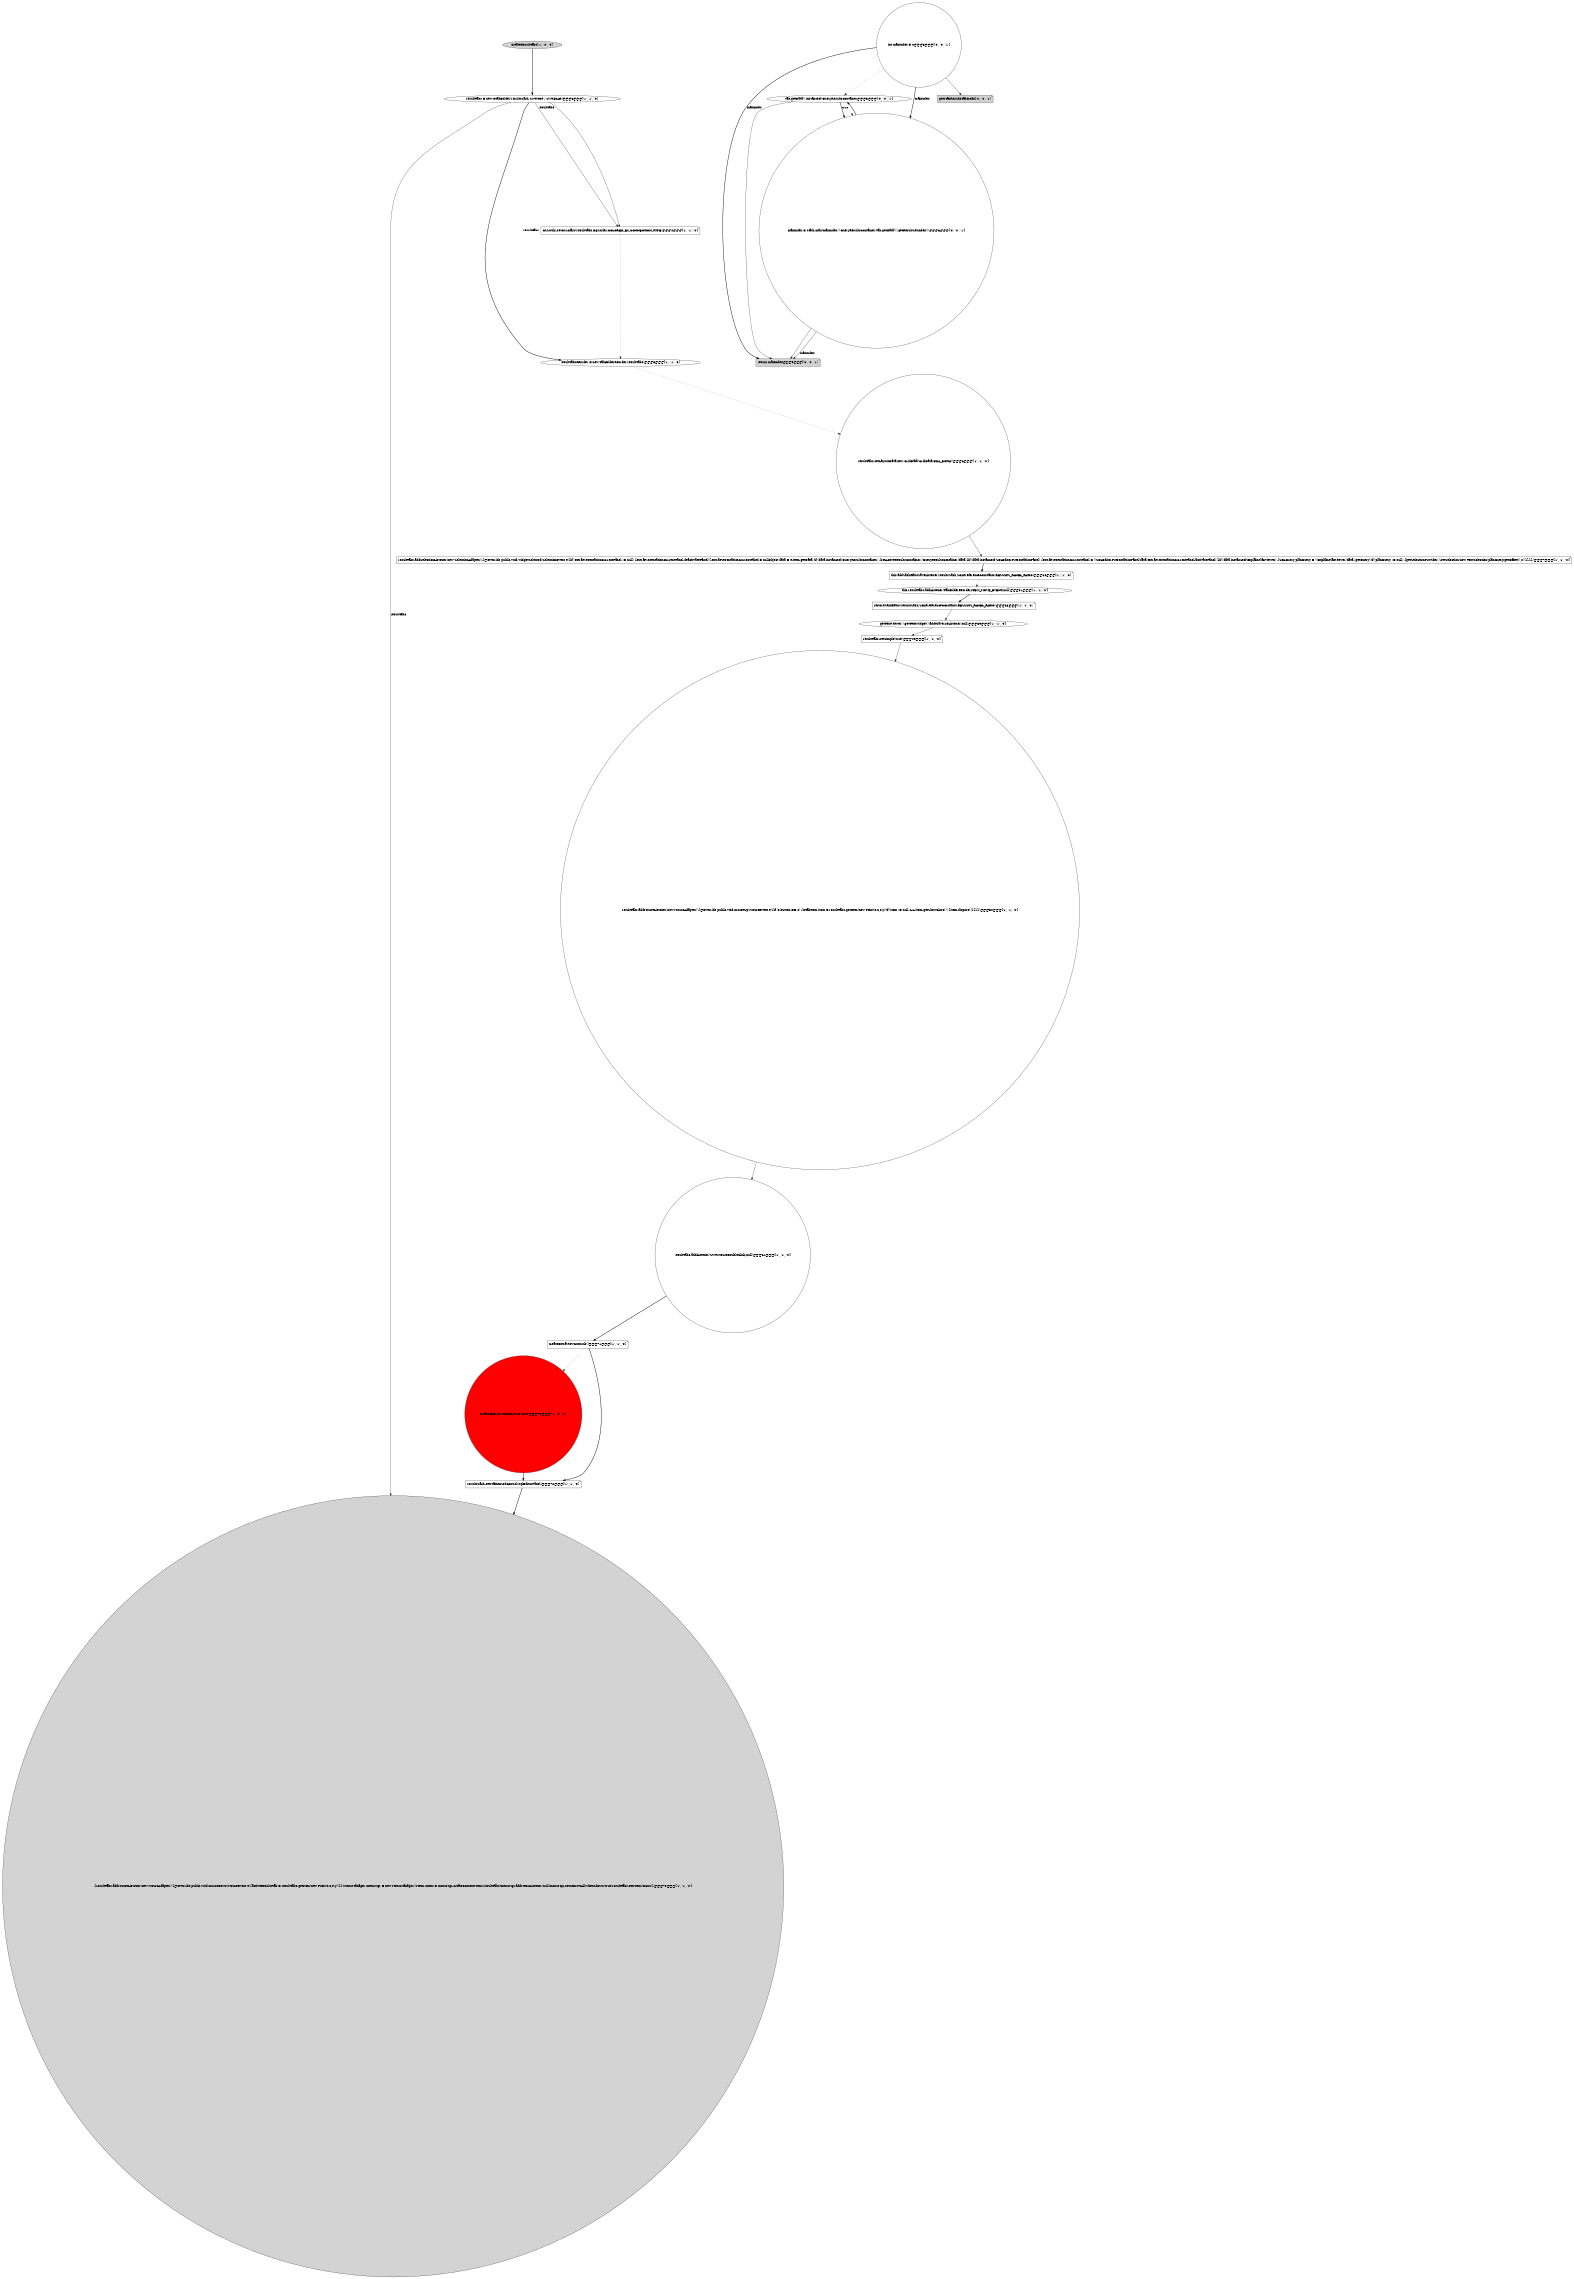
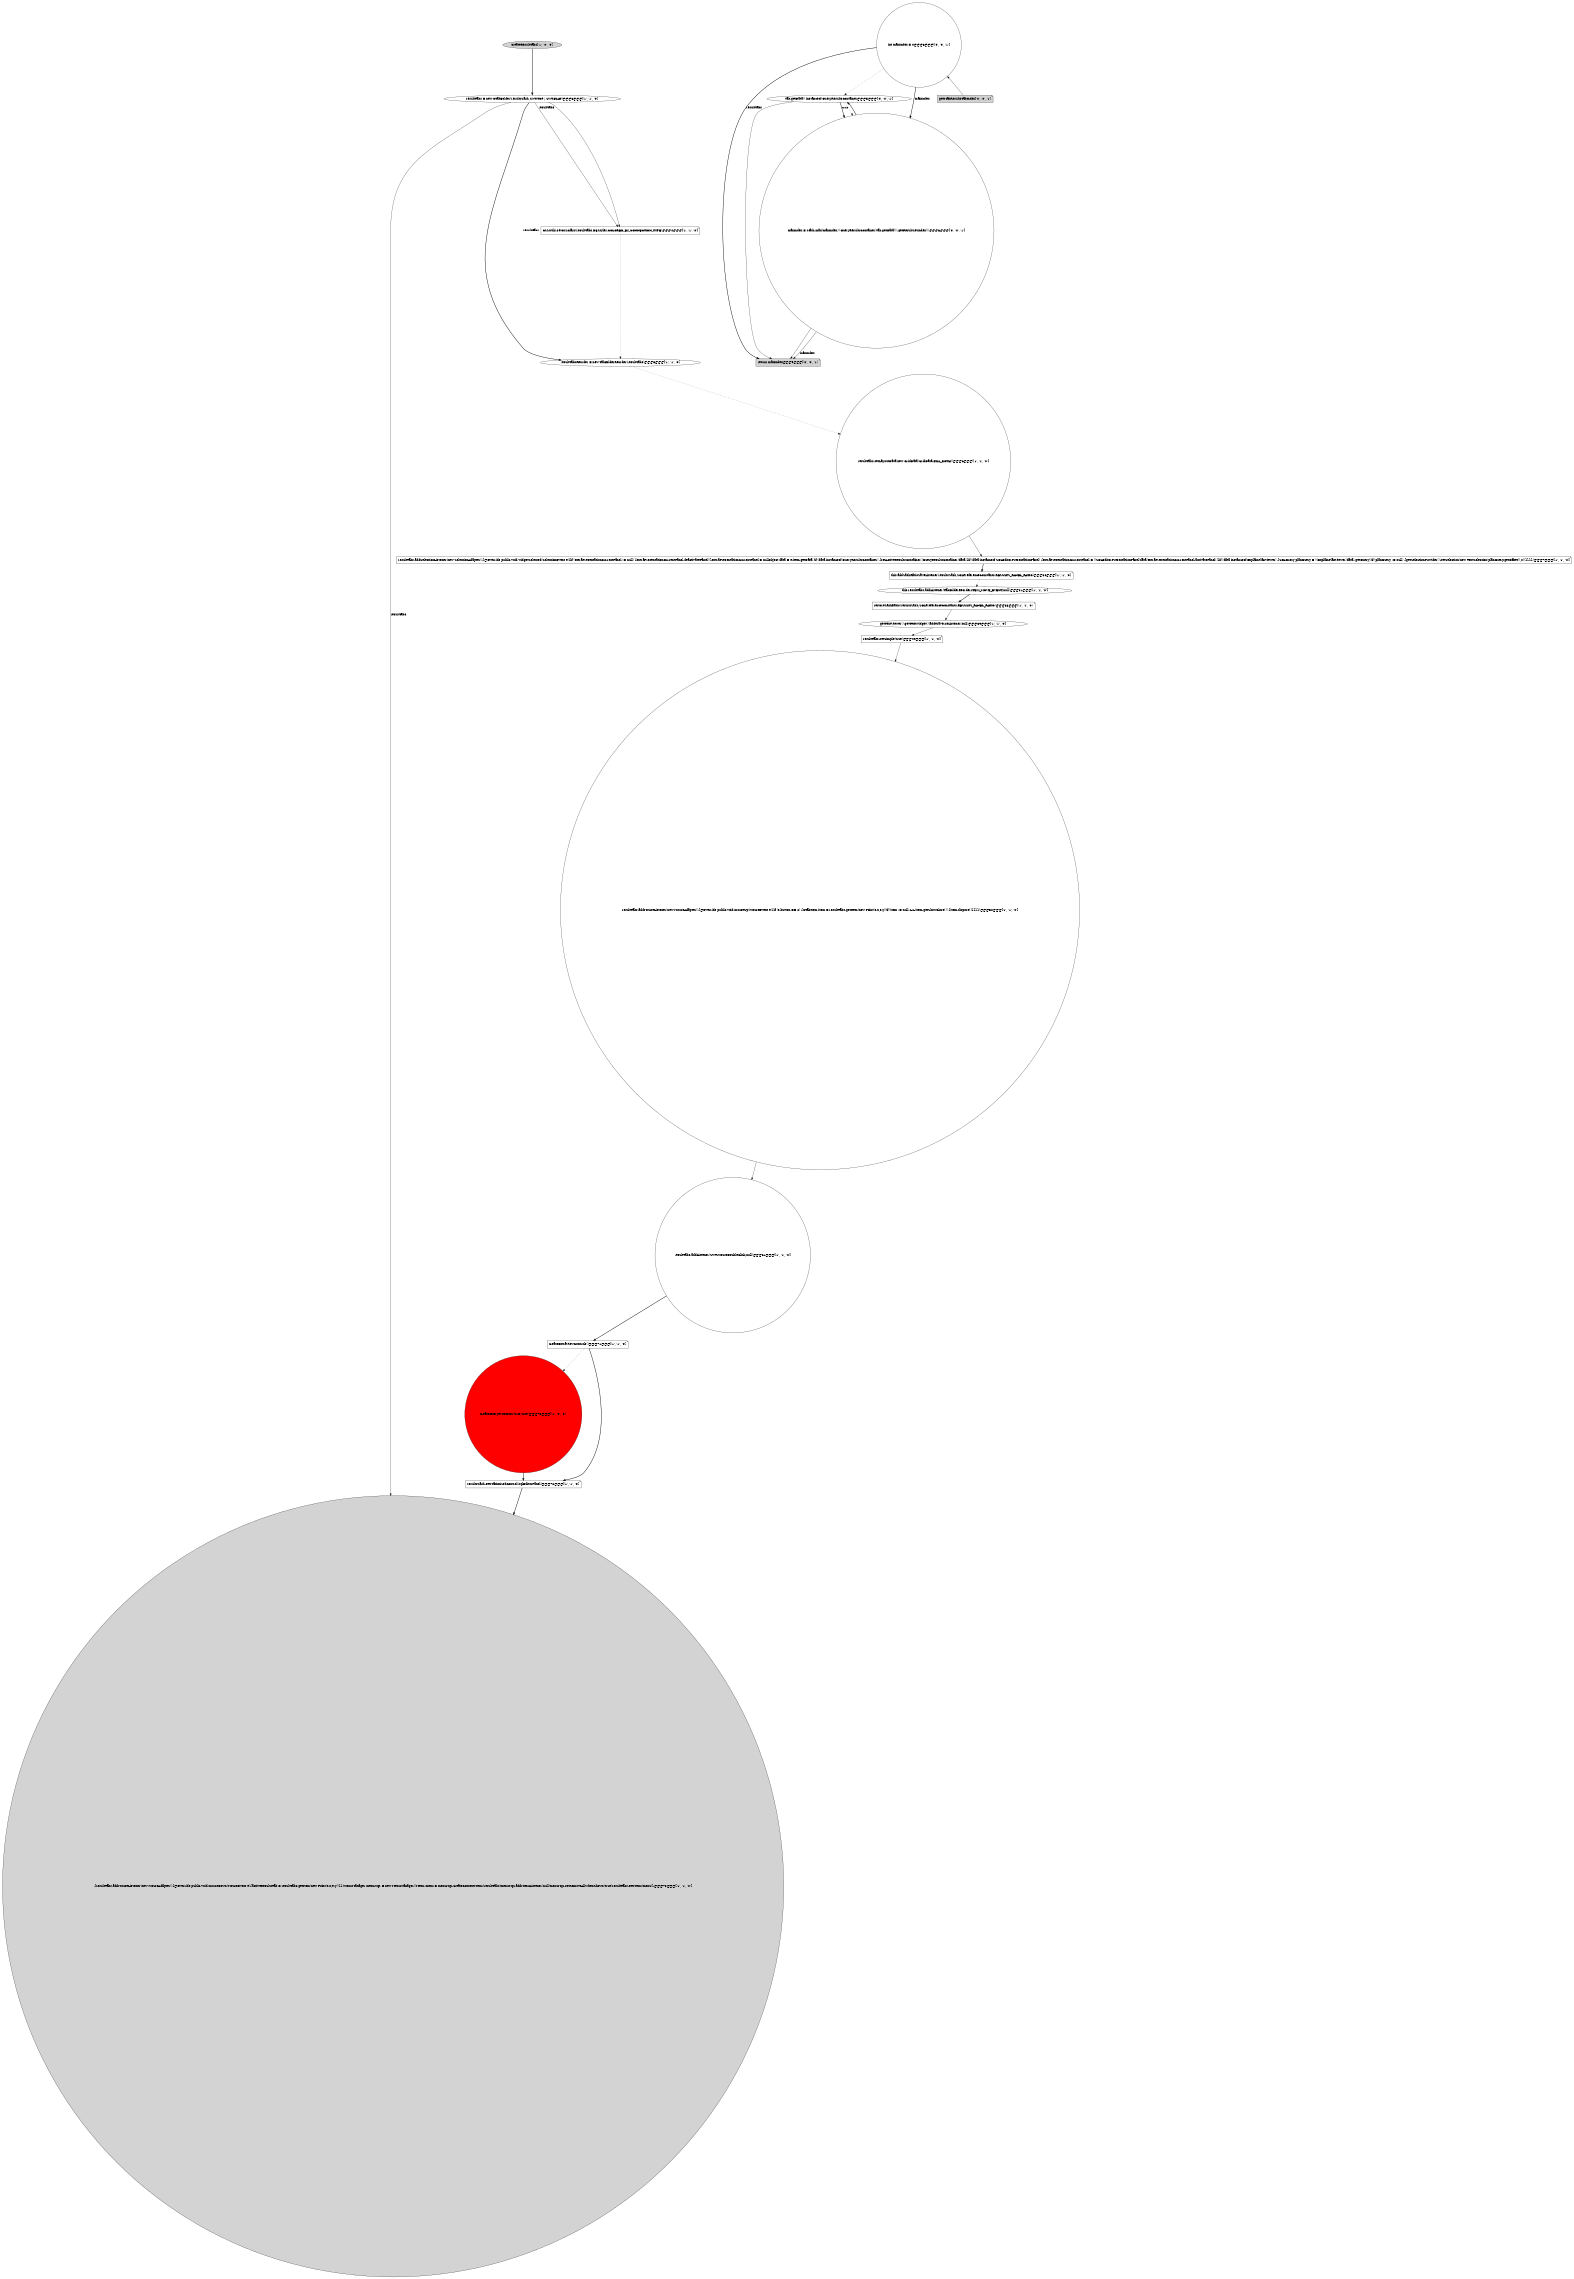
(953, 86) -> (956, 86)
(754, 108) -> (754, 108)
